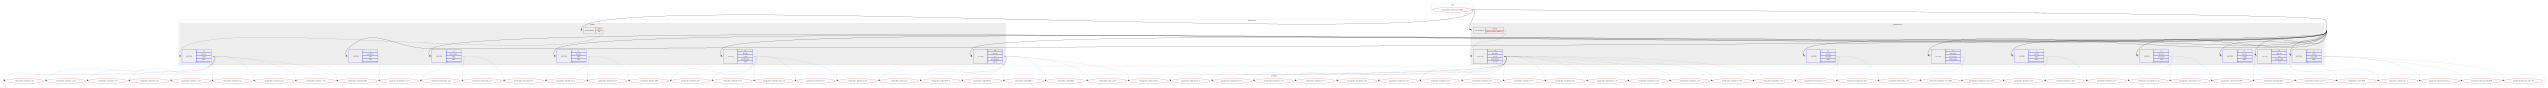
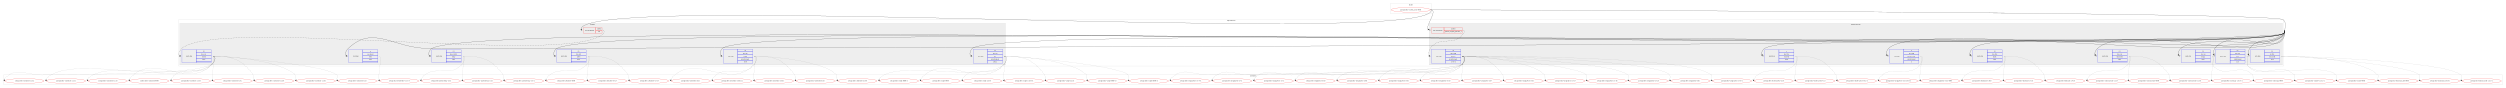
(1191, 81) -> none
